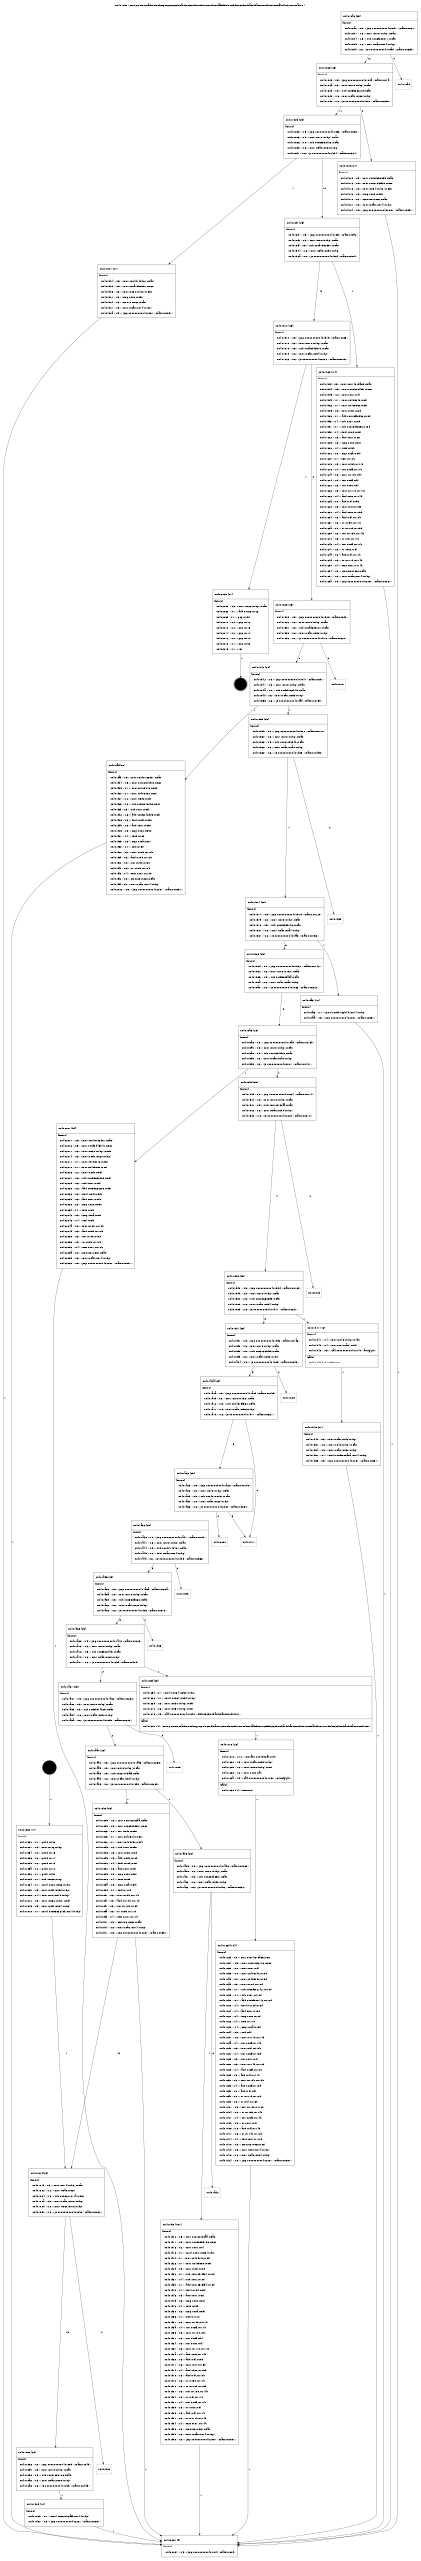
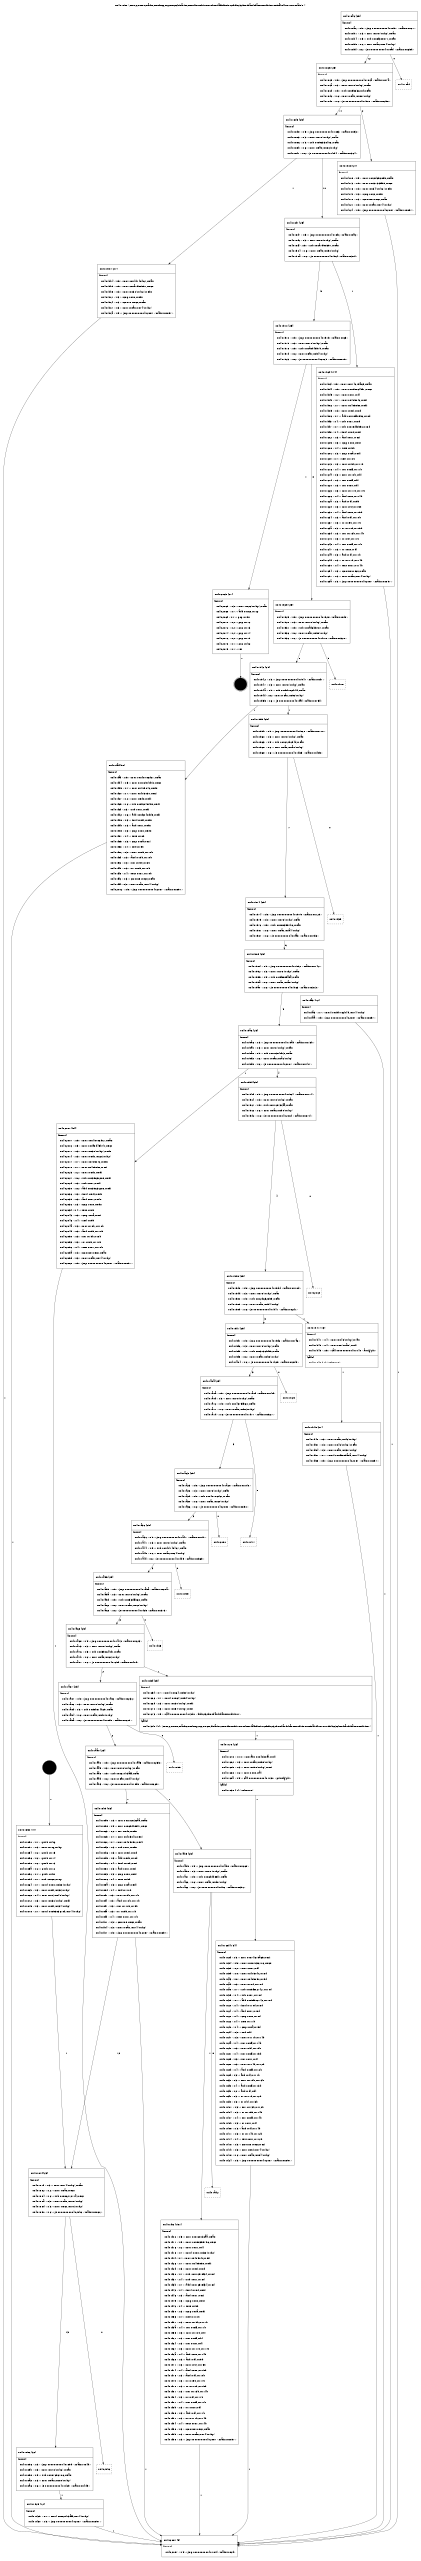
(332, 965) -> none
(236, 1524) -> (192, 1516)
